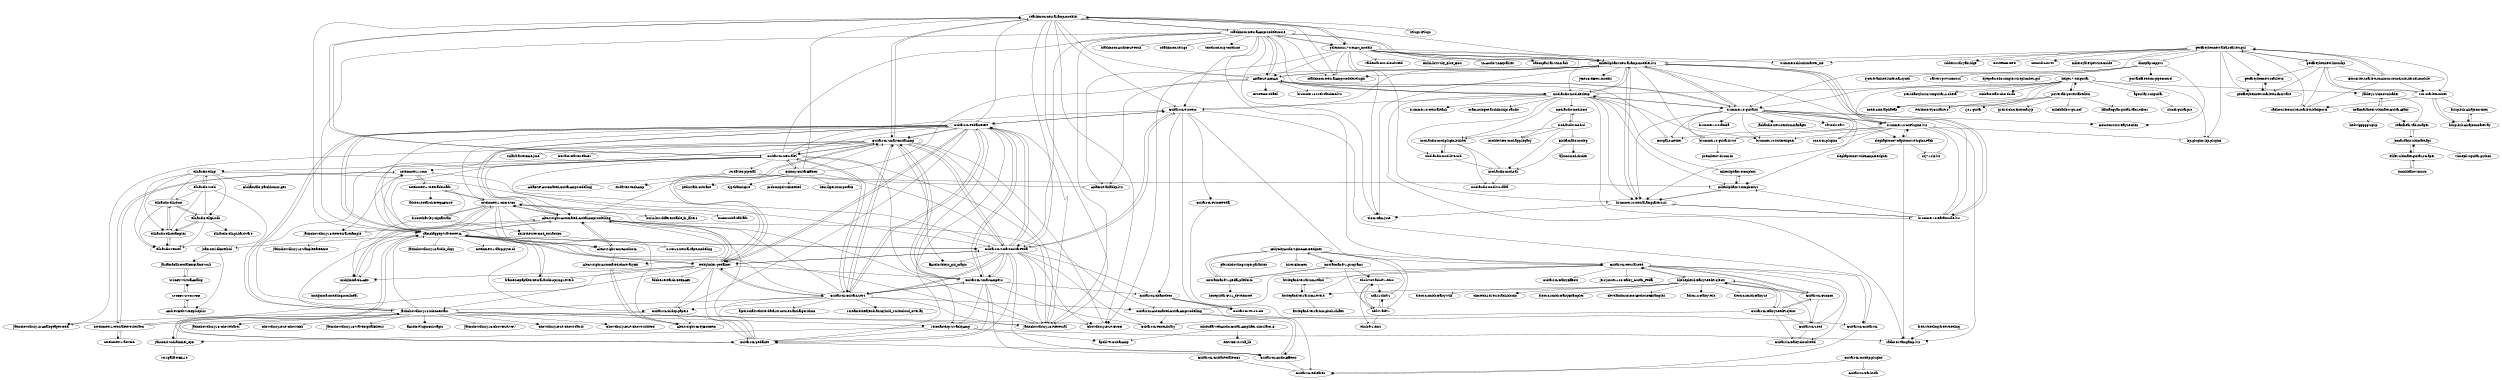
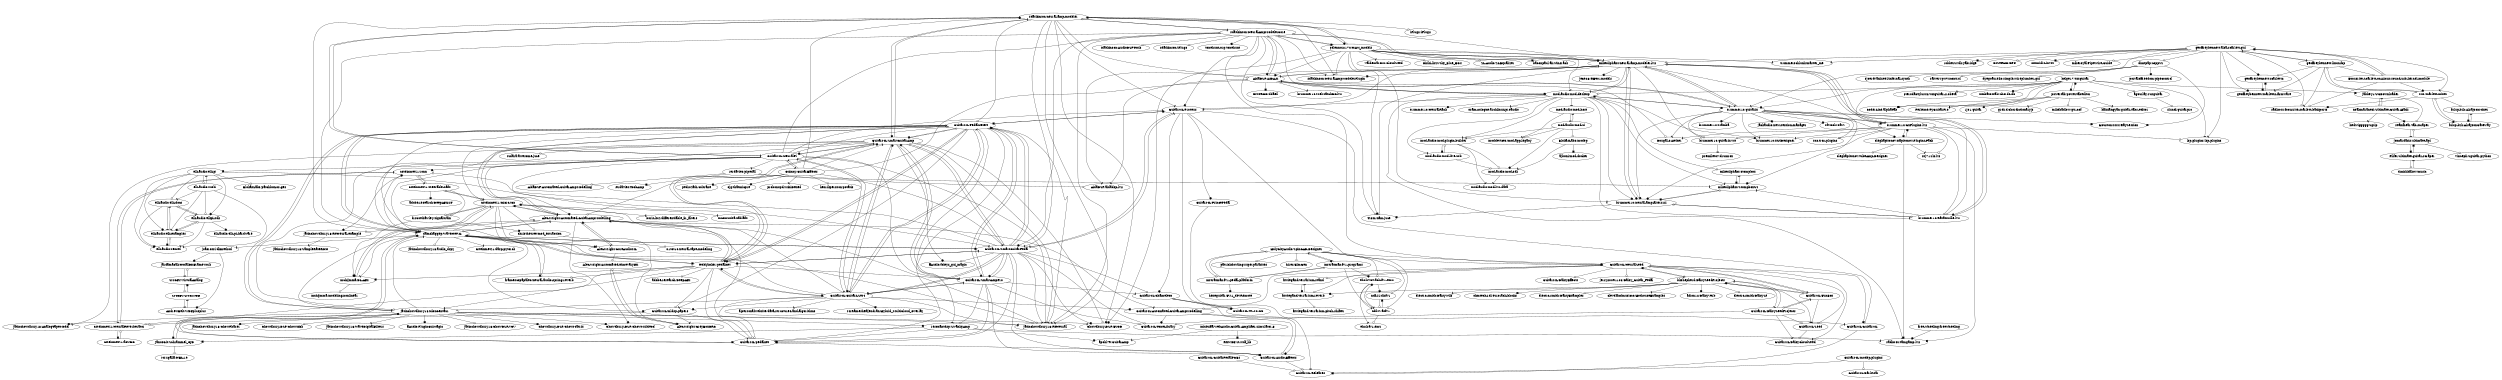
(575, 156) -> none
(706, 238) -> (585, 275)
none -> (1355, 256)
